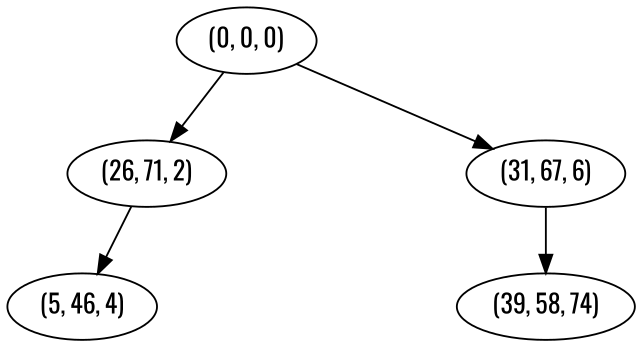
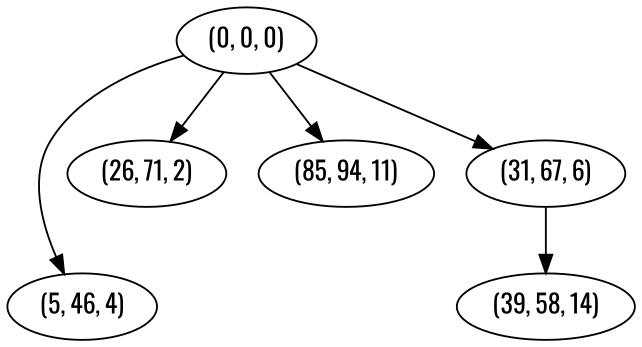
none -> (346, 174)
(119, 232) -> (63, 124)
(546, 307) -> (546, 307)
